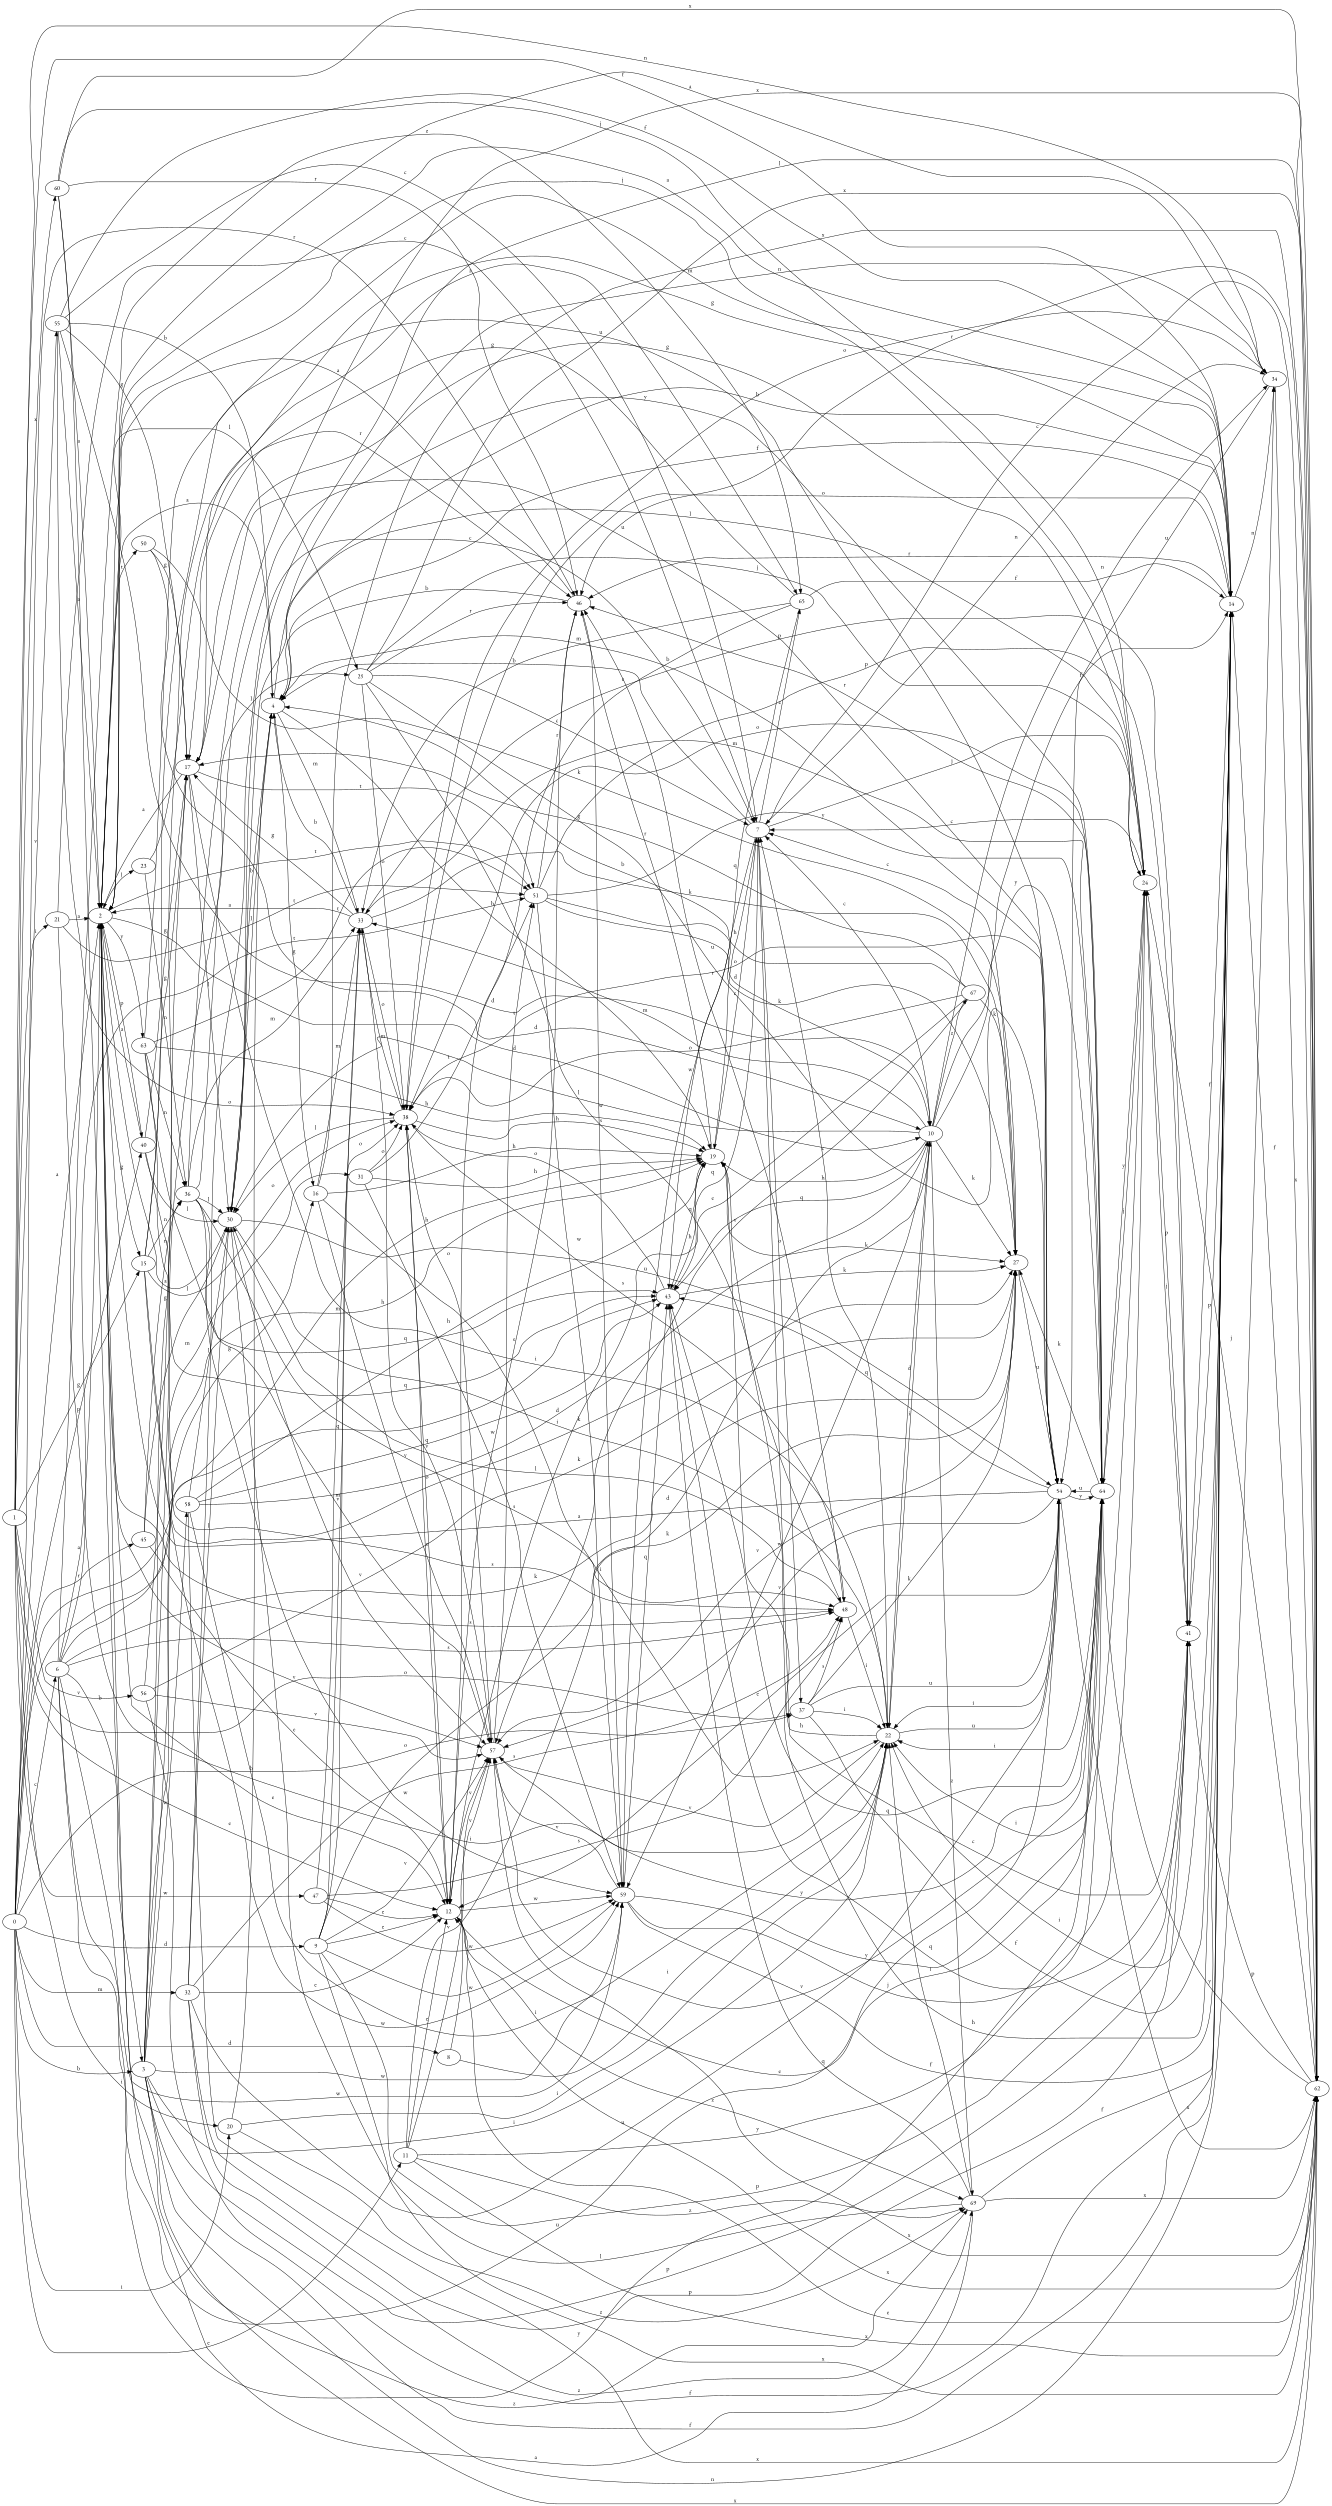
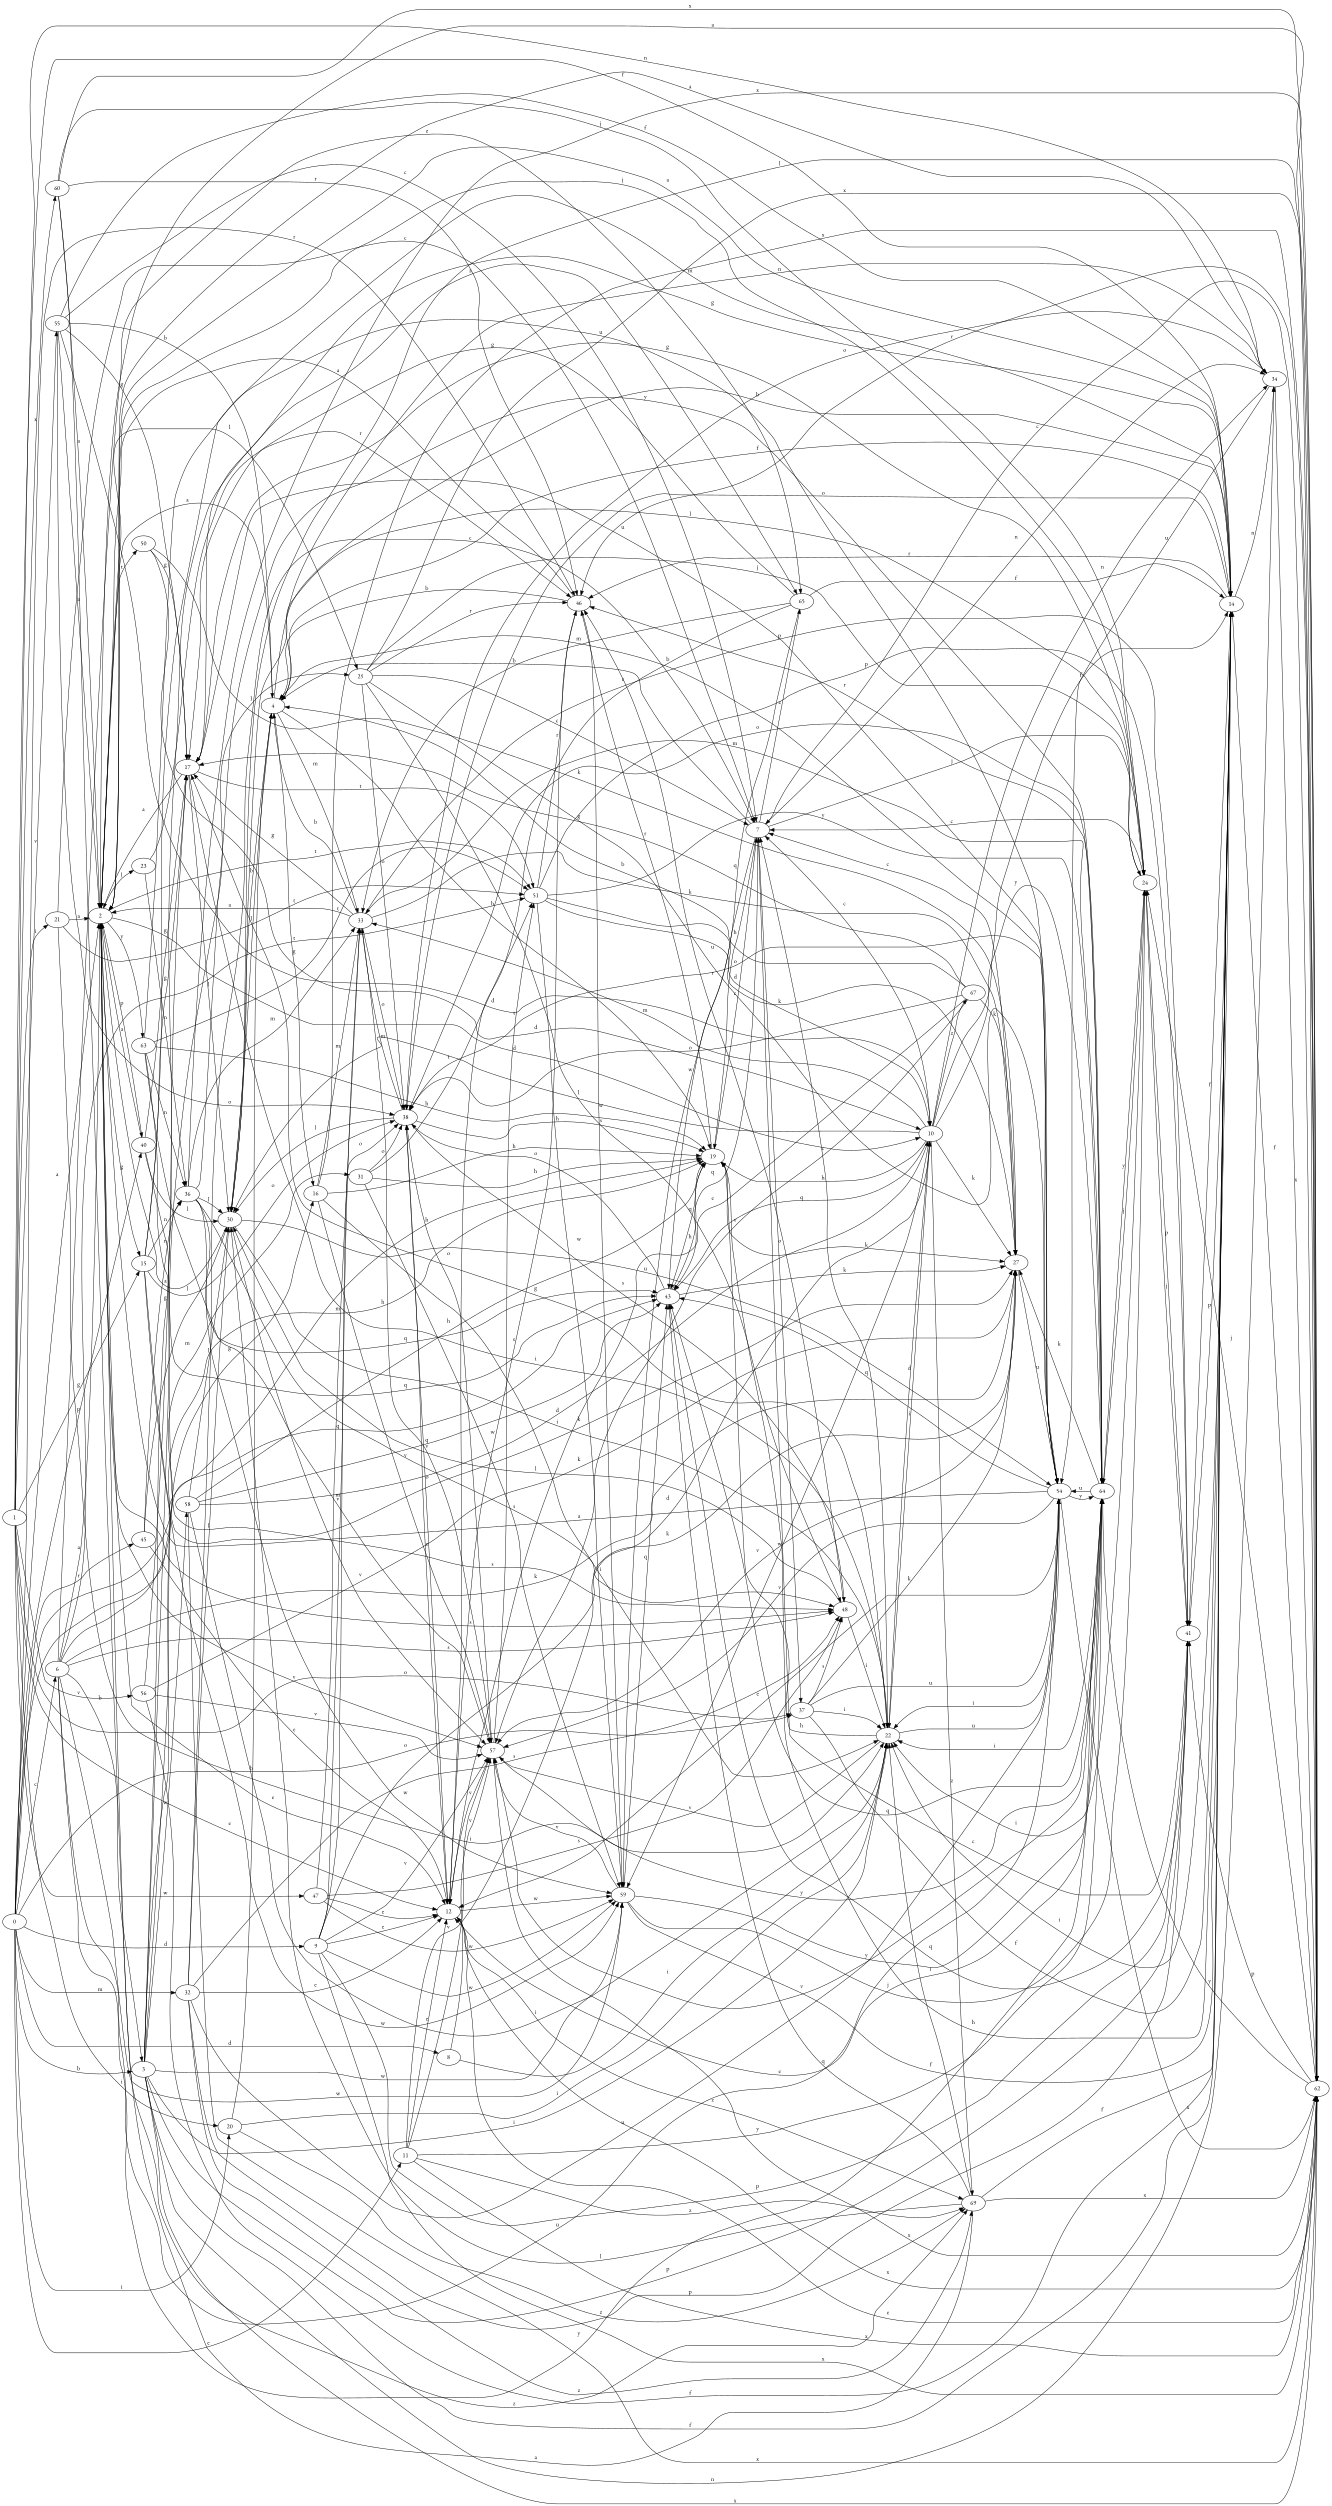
none -> (1301, 214)
none -> (477, 1276)
